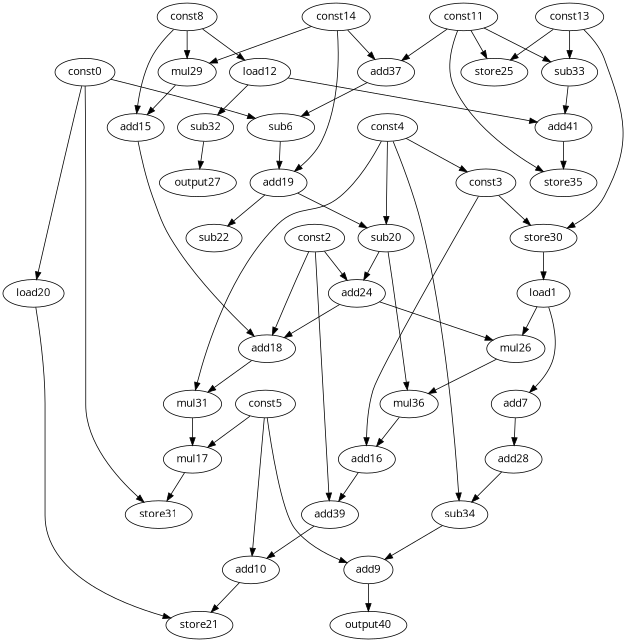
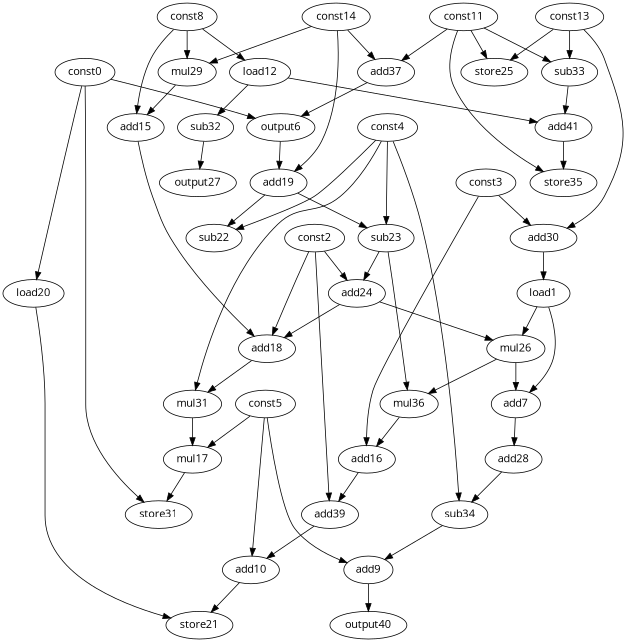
(281, 127) -> (281, 127)
(433, 153) -> (317, 195)
(386, 238) -> (386, 238)
(544, 238) -> (544, 238)
none -> (516, 373)
